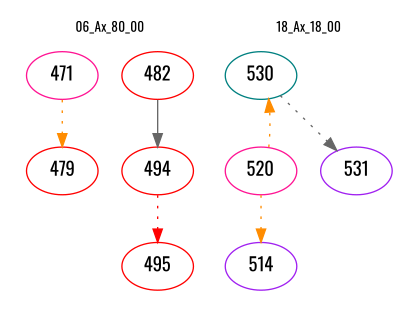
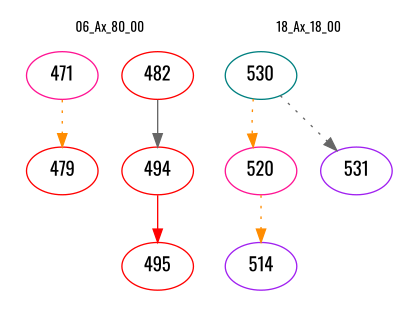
(270, 130) -> (252, 116)
(158, 212) -> (158, 212)
